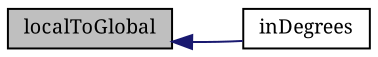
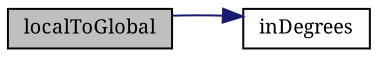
(217, 42) -> (197, 15)
